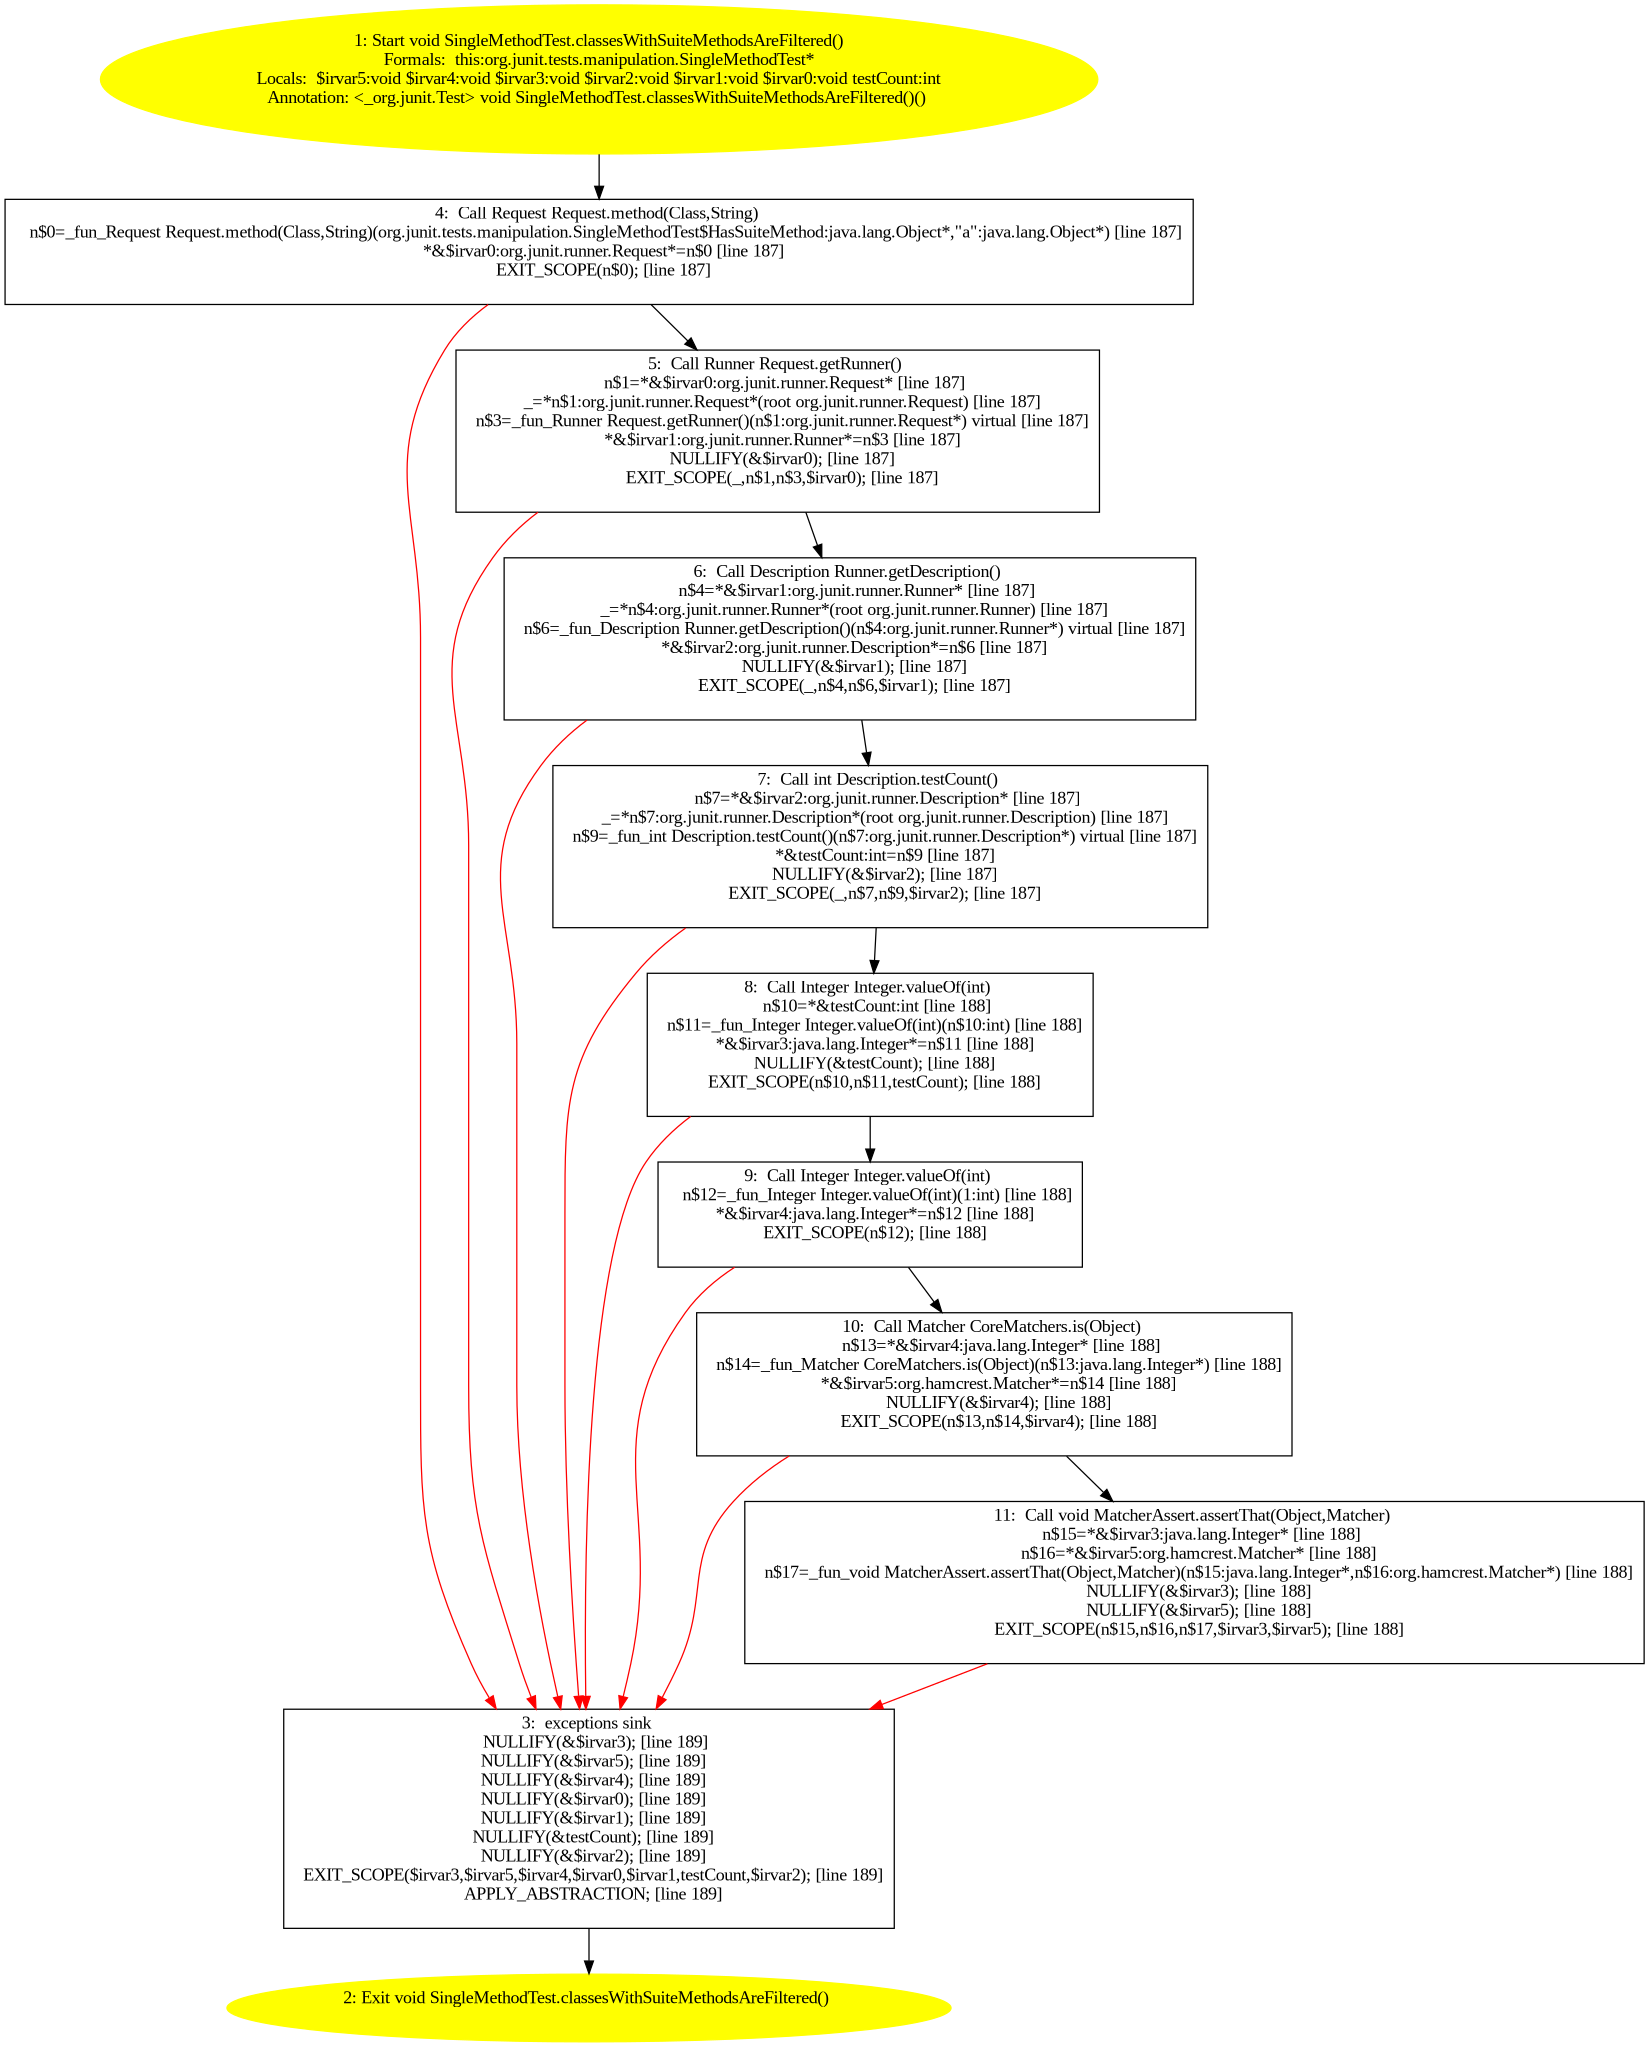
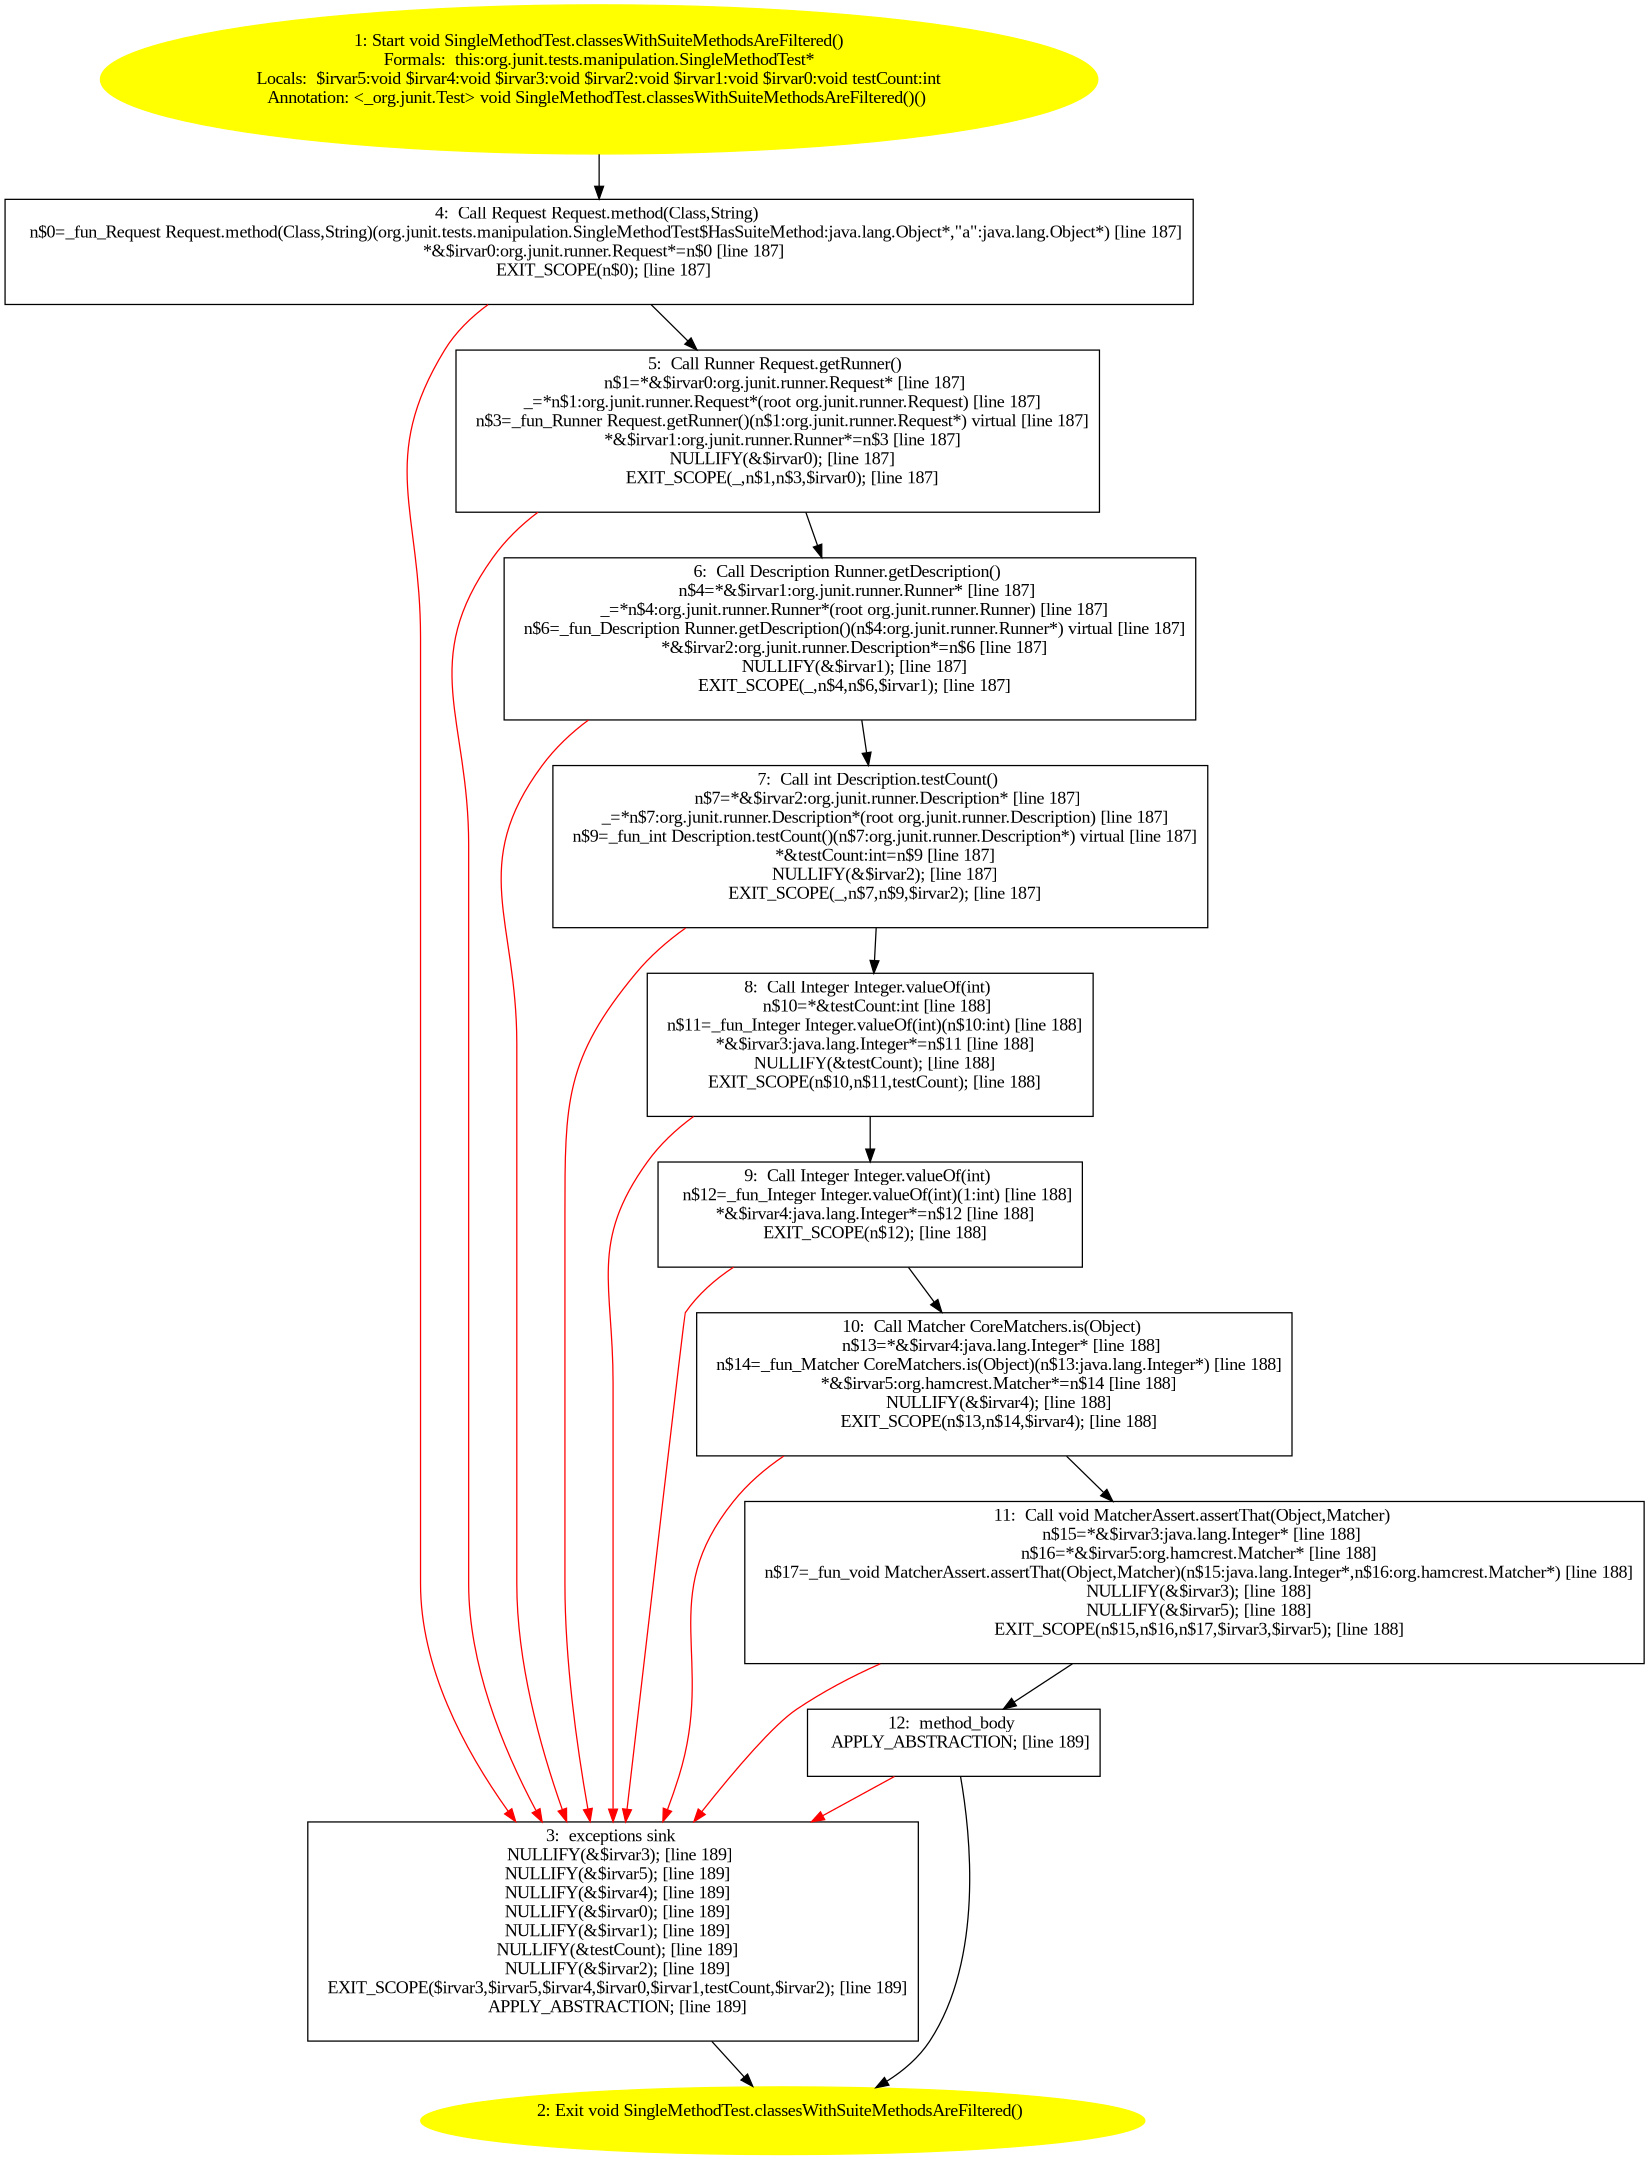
none -> (954, 1743)
